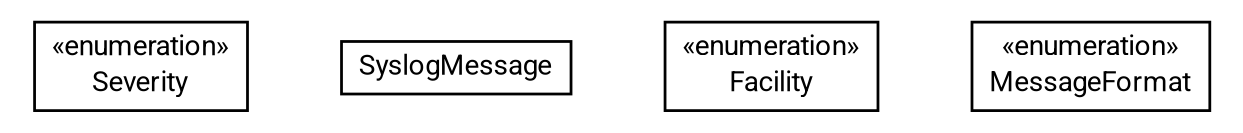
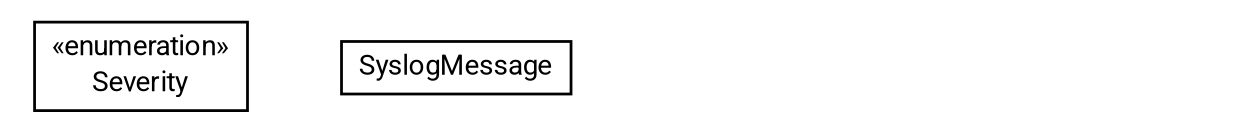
(770, 66) -> none
(1091, 66) -> none
